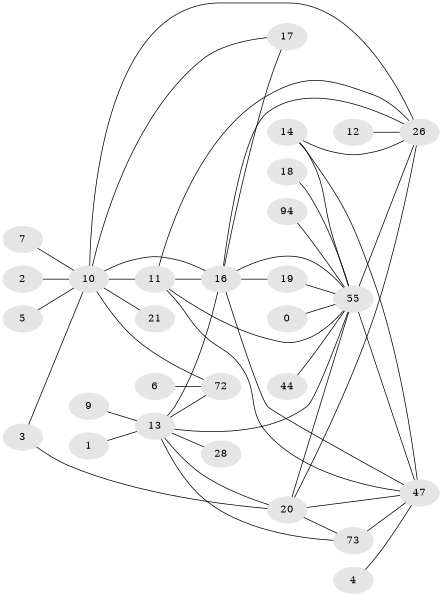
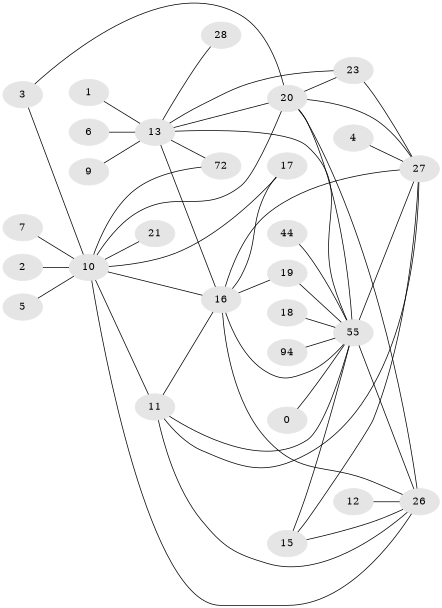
(287, 132) -> (287, 544)
none -> (203, 201)
(191, 386) -> (122, 132)
(420, 493) -> (420, 169)
(353, 541) -> (353, 70)
